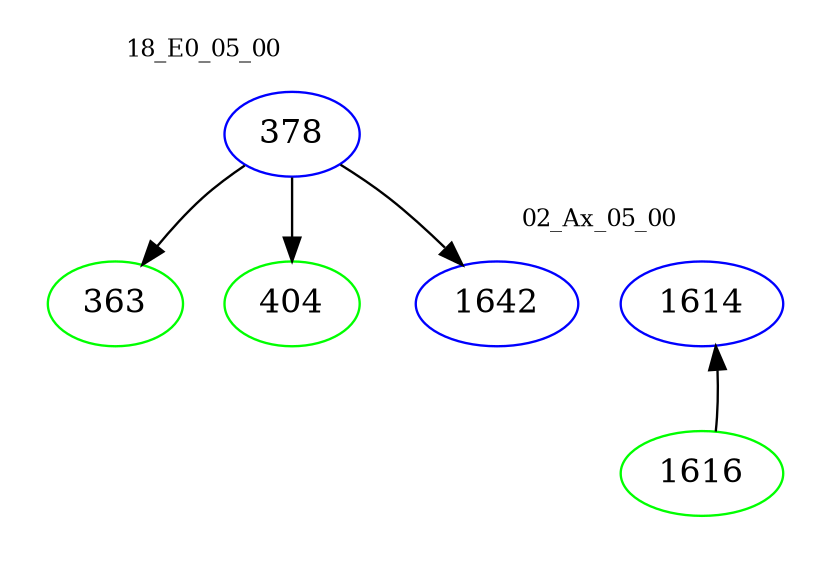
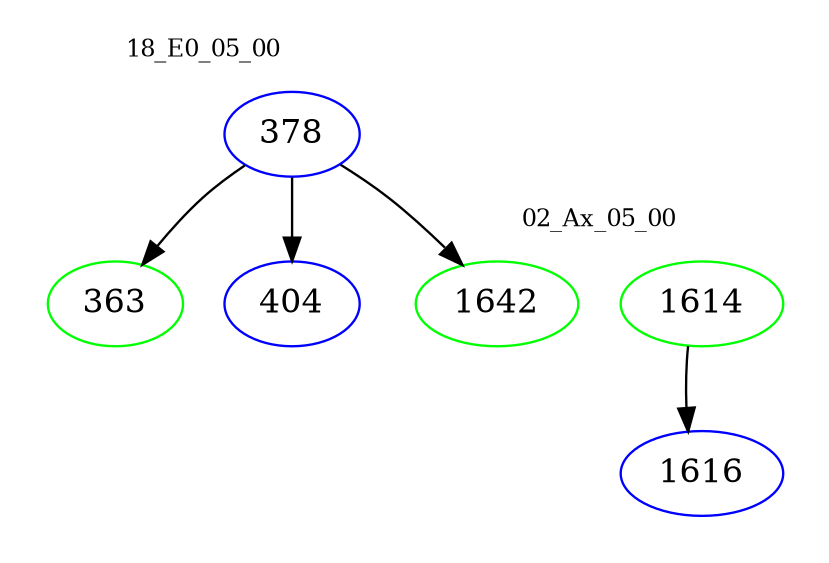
(292, 304) -> (292, 304)
(497, 304) -> (497, 304)
(702, 304) -> (702, 304)
(718, 401) -> (686, 377)
(702, 473) -> (702, 473)
